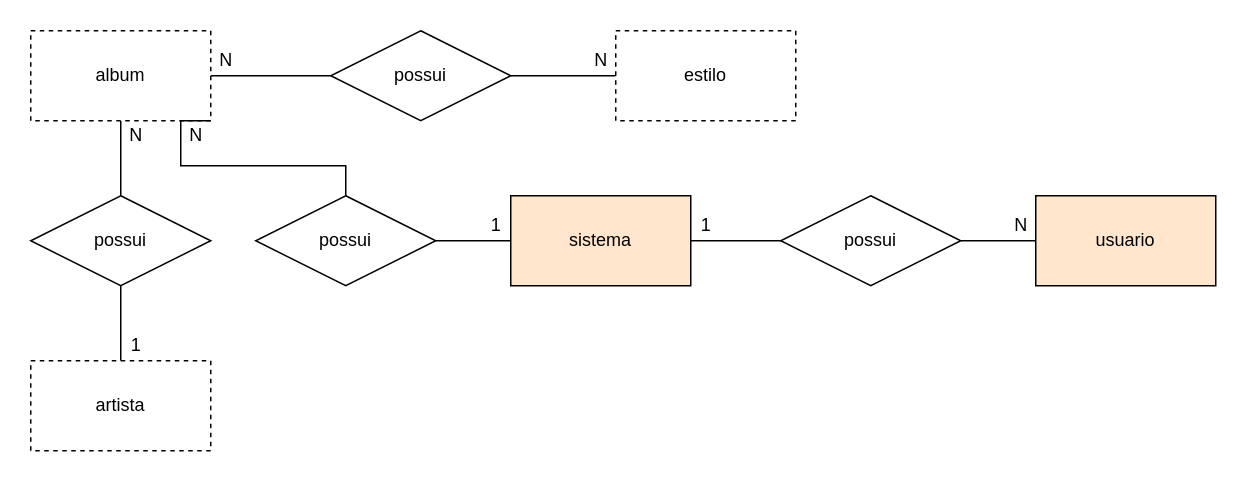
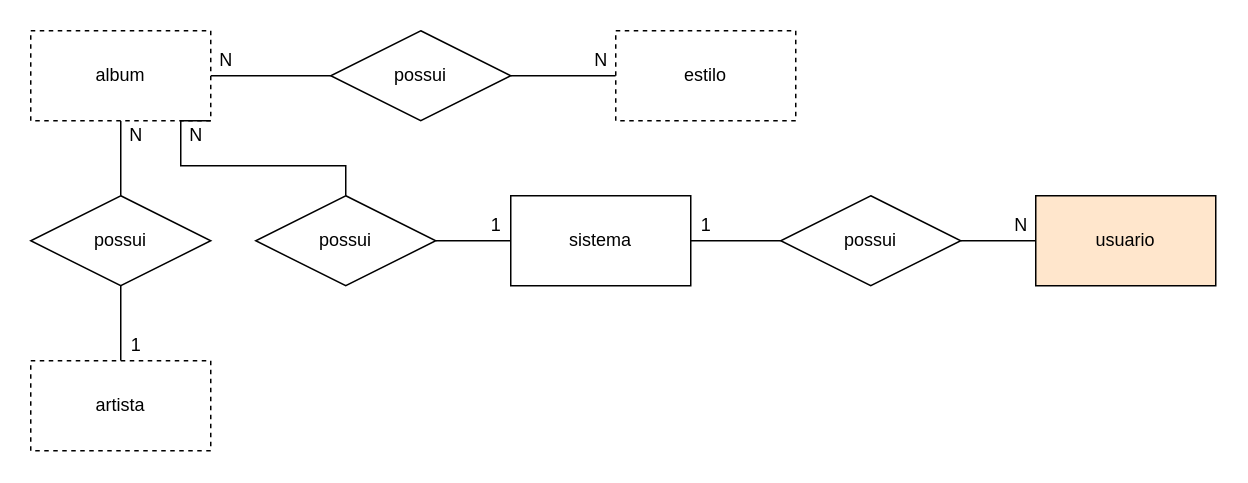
(601, 241) -> (601, 241)
